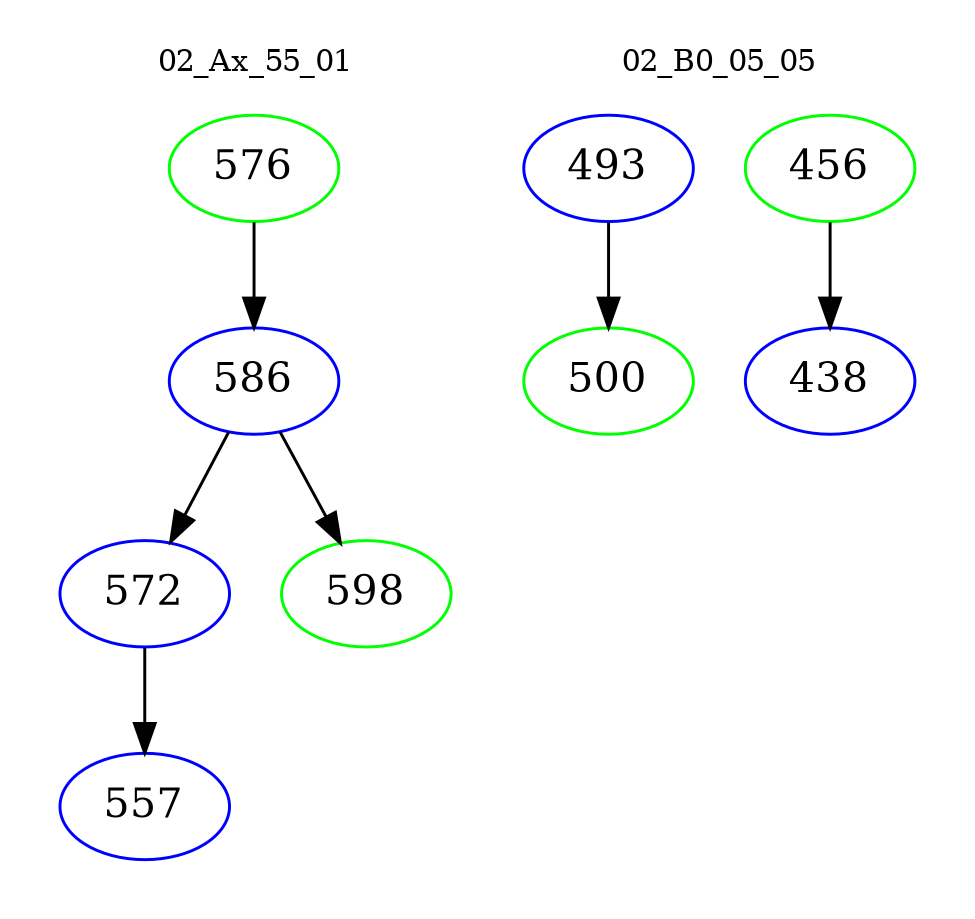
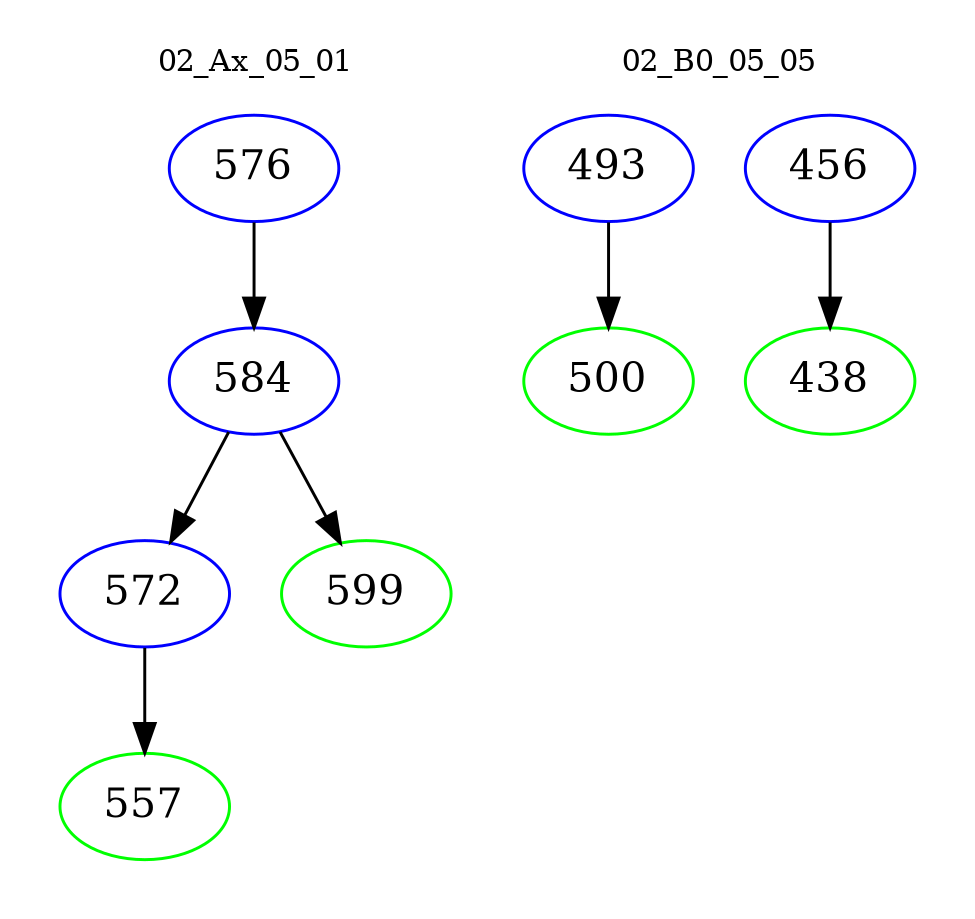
(256, 64) -> (256, 64)
(254, 168) -> (254, 168)
(830, 168) -> (830, 168)
(254, 381) -> (254, 381)
(830, 381) -> (830, 381)
(366, 594) -> (366, 594)
(145, 806) -> (145, 806)
